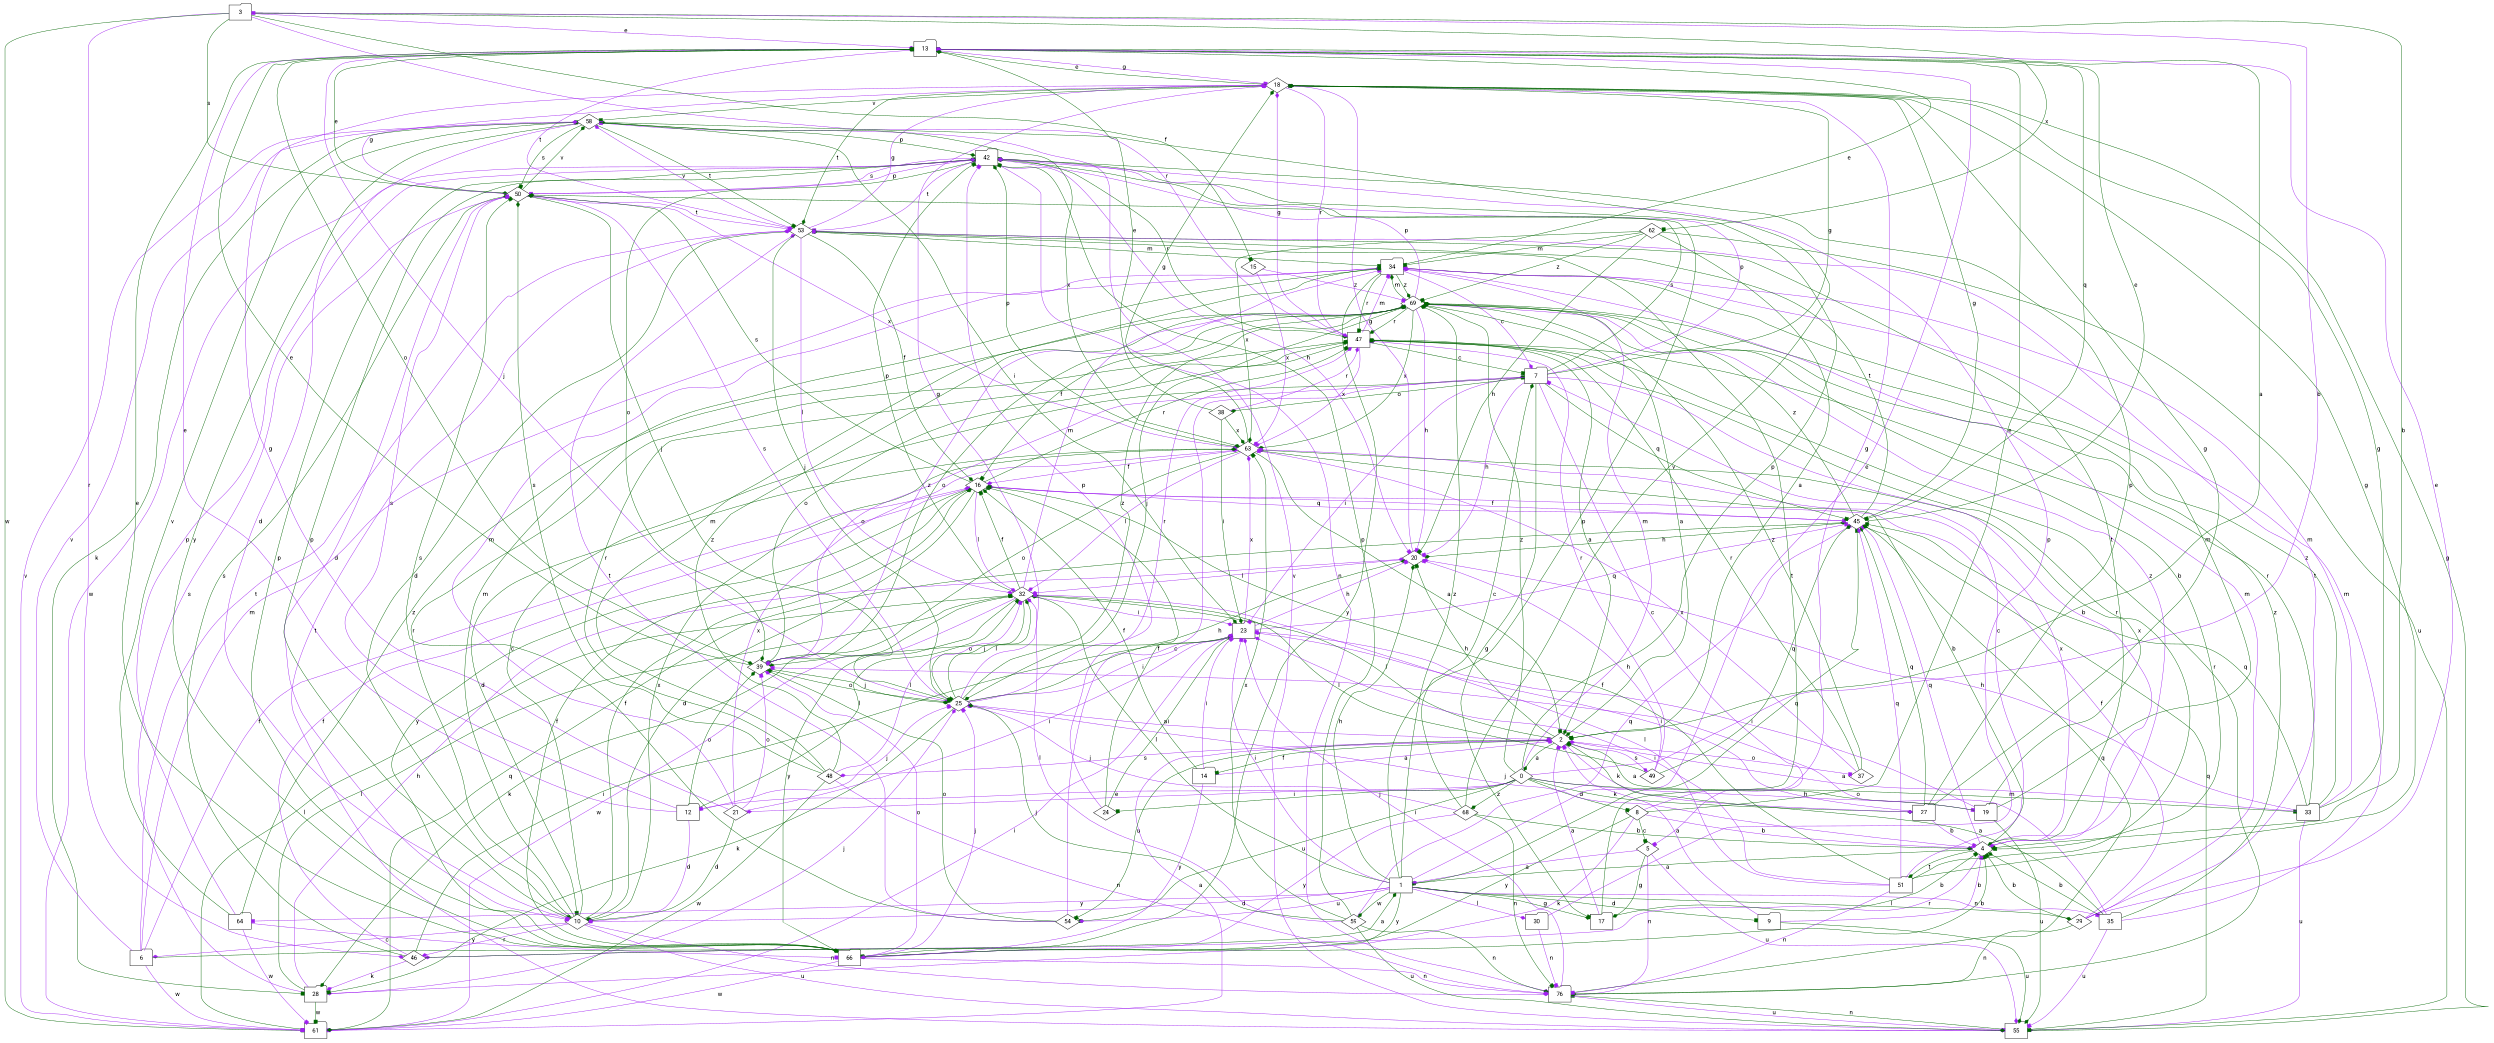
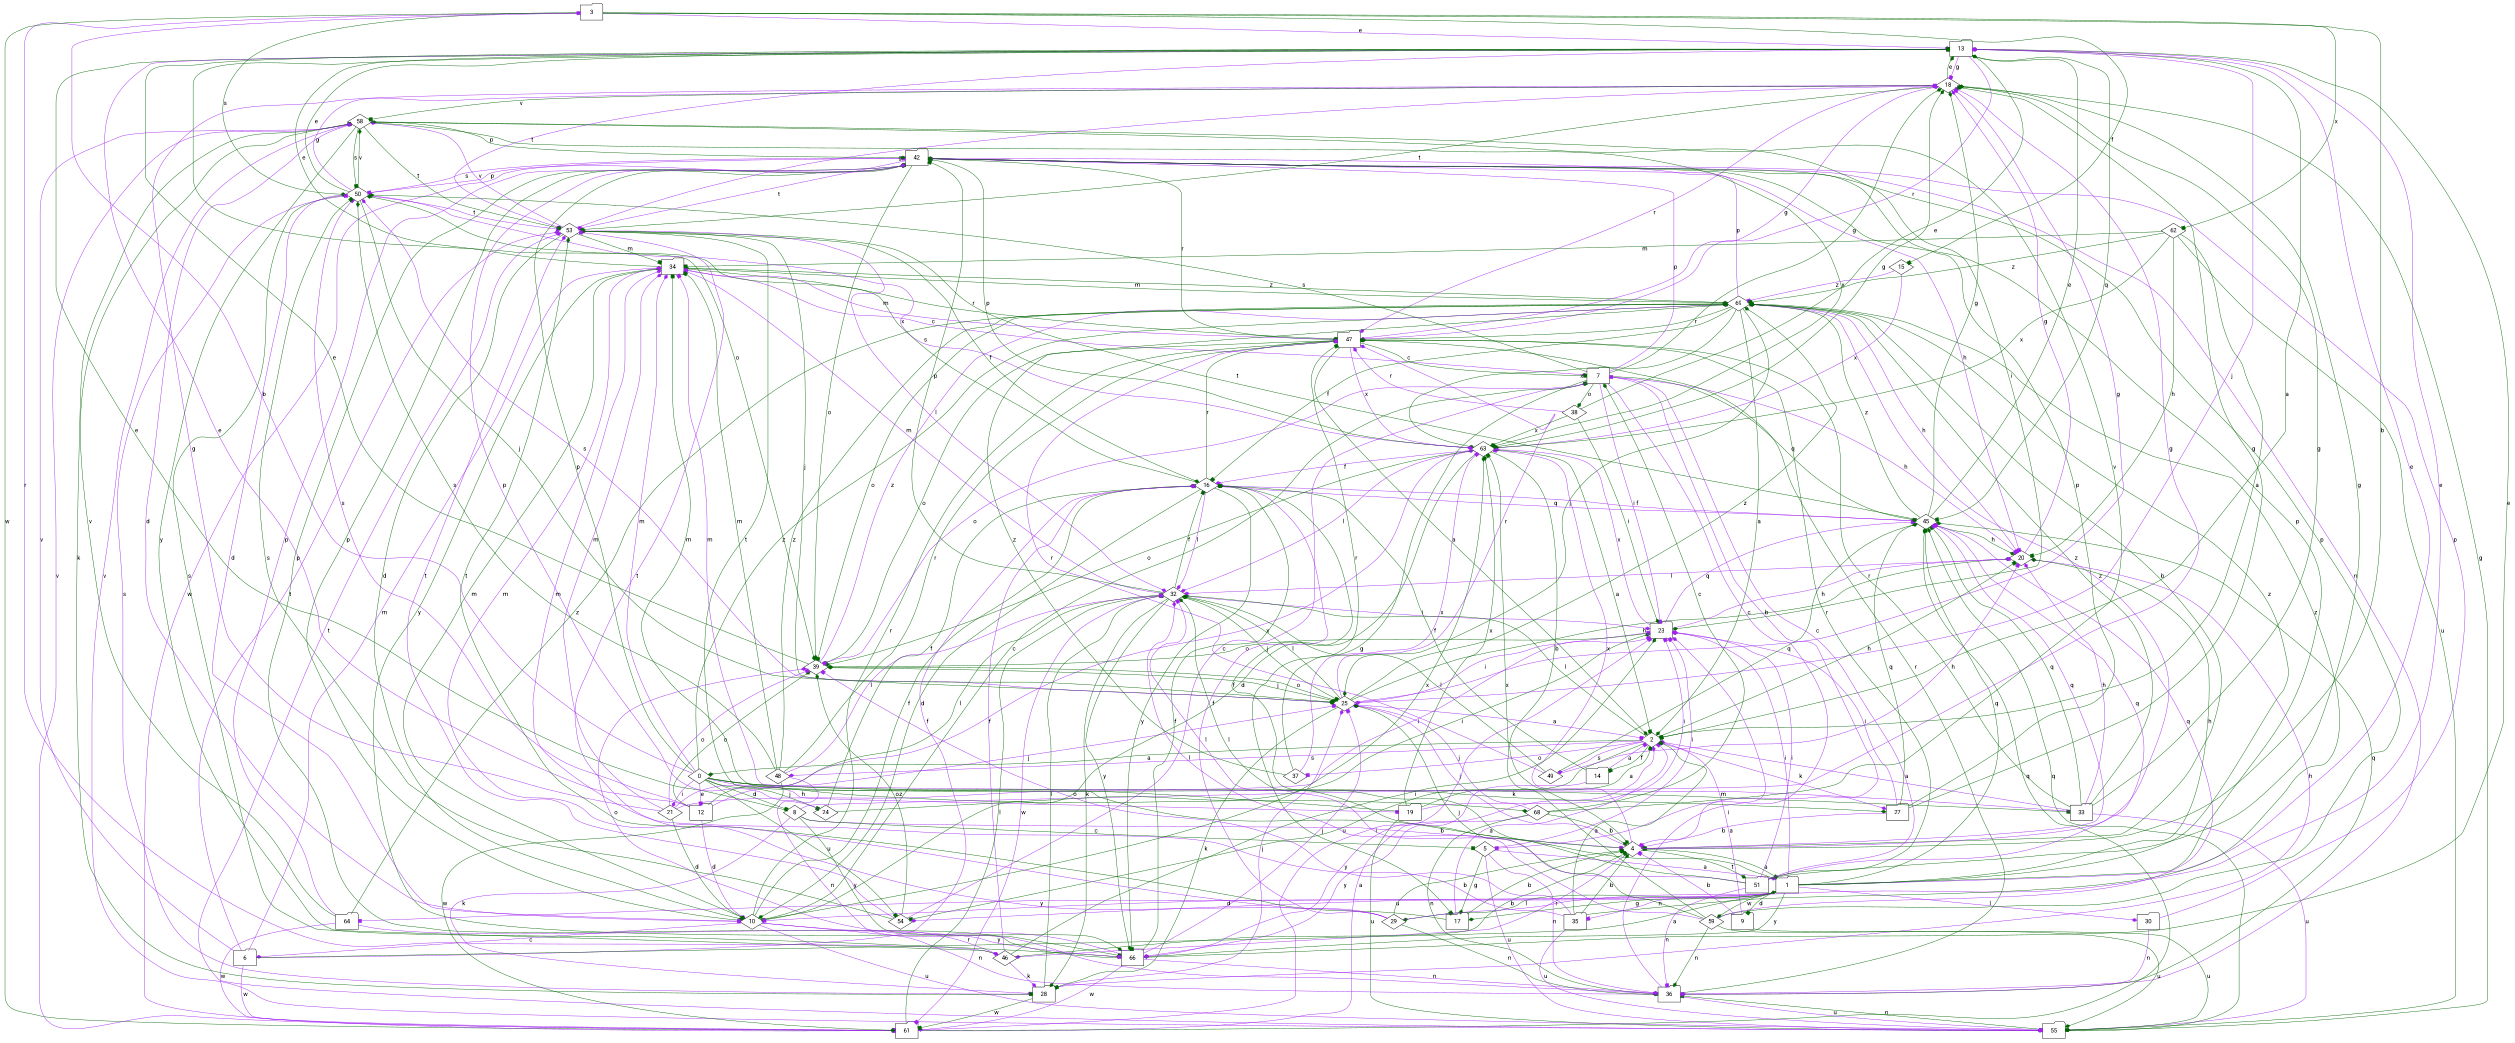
(802, 125) -> (1703, 257)
(1205, 702) -> (1647, 799)
(1560, 995) -> (1669, 995)
